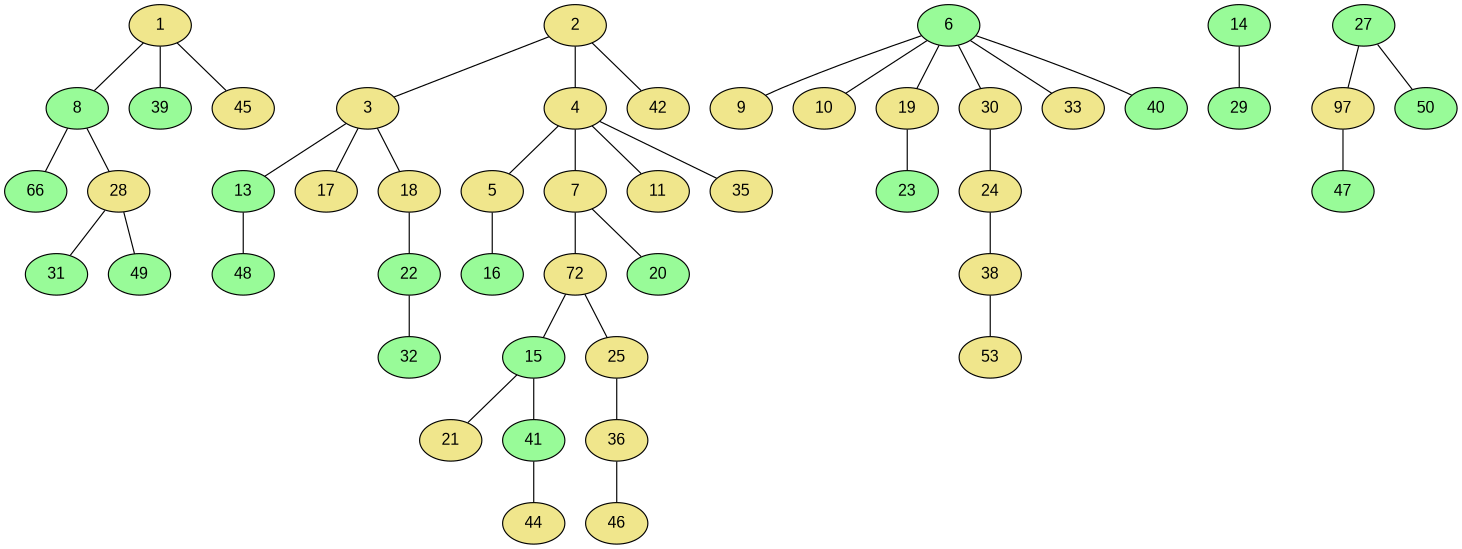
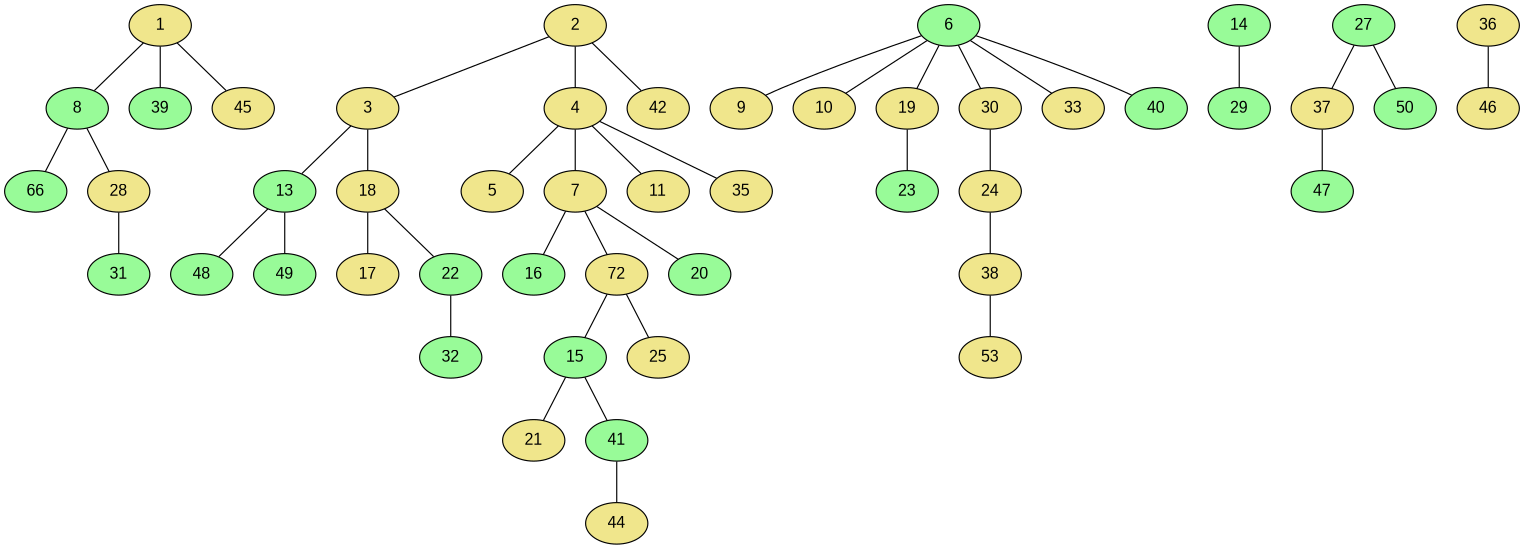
(1343, 108) -> (1322, 108)
(347, 150) -> (368, 233)
(129, 233) -> (285, 233)
(492, 233) -> (554, 233)
(617, 399) -> none
